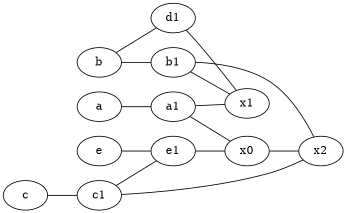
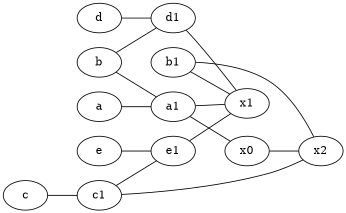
none -> (99, 18)
(136, 62) -> (136, 85)
(210, 151) -> (214, 124)
